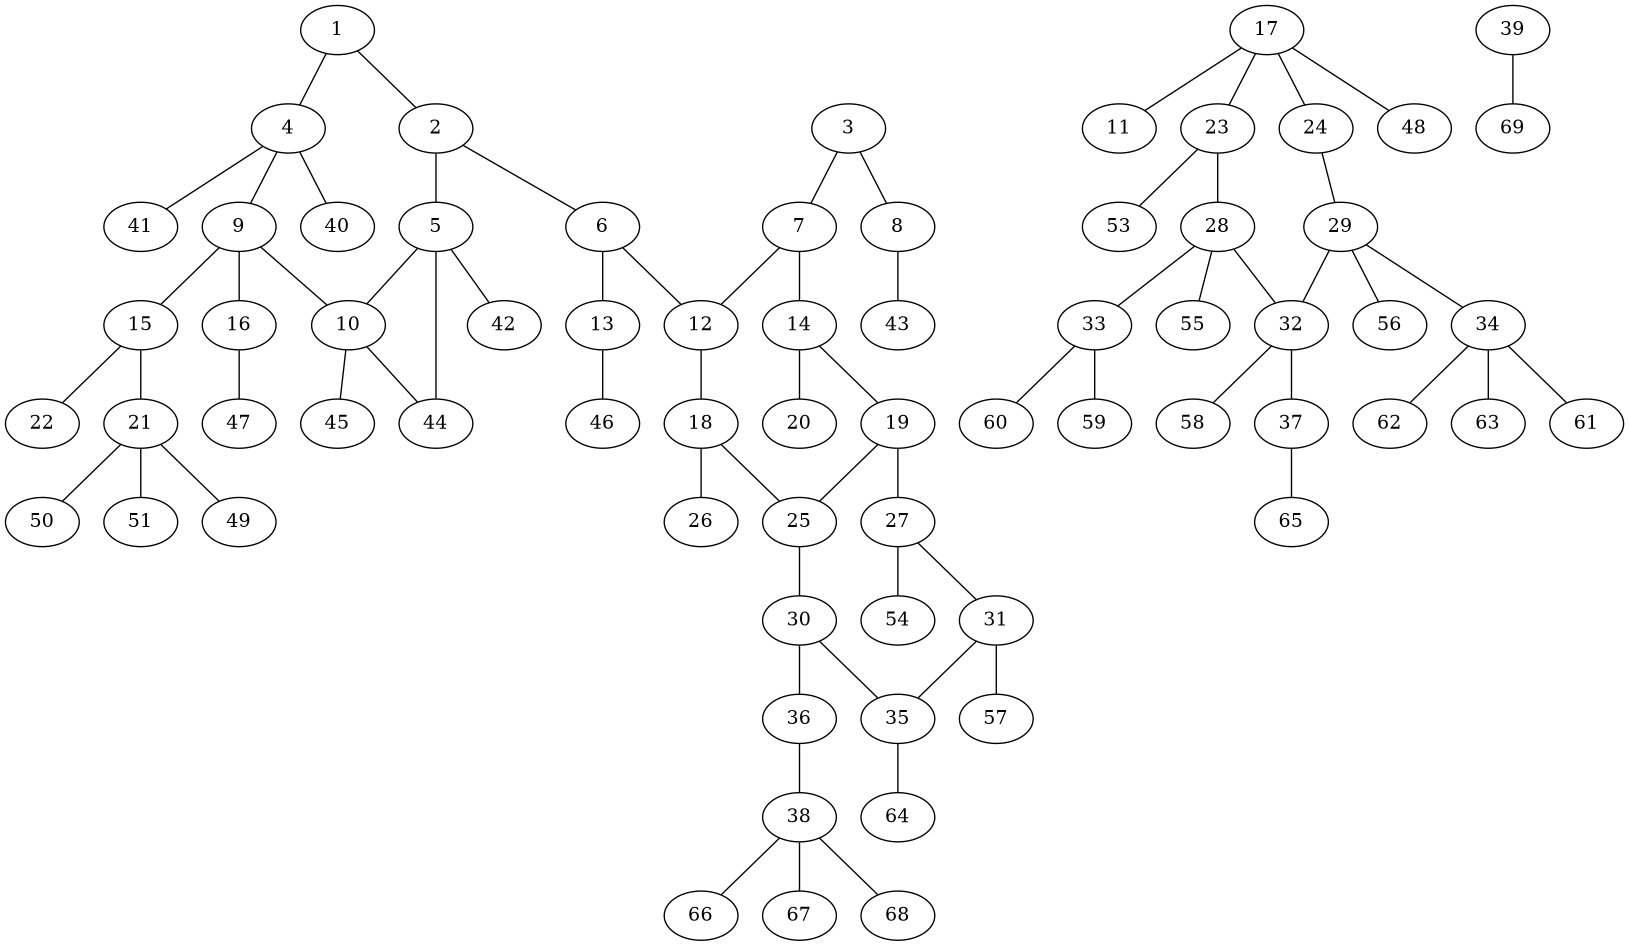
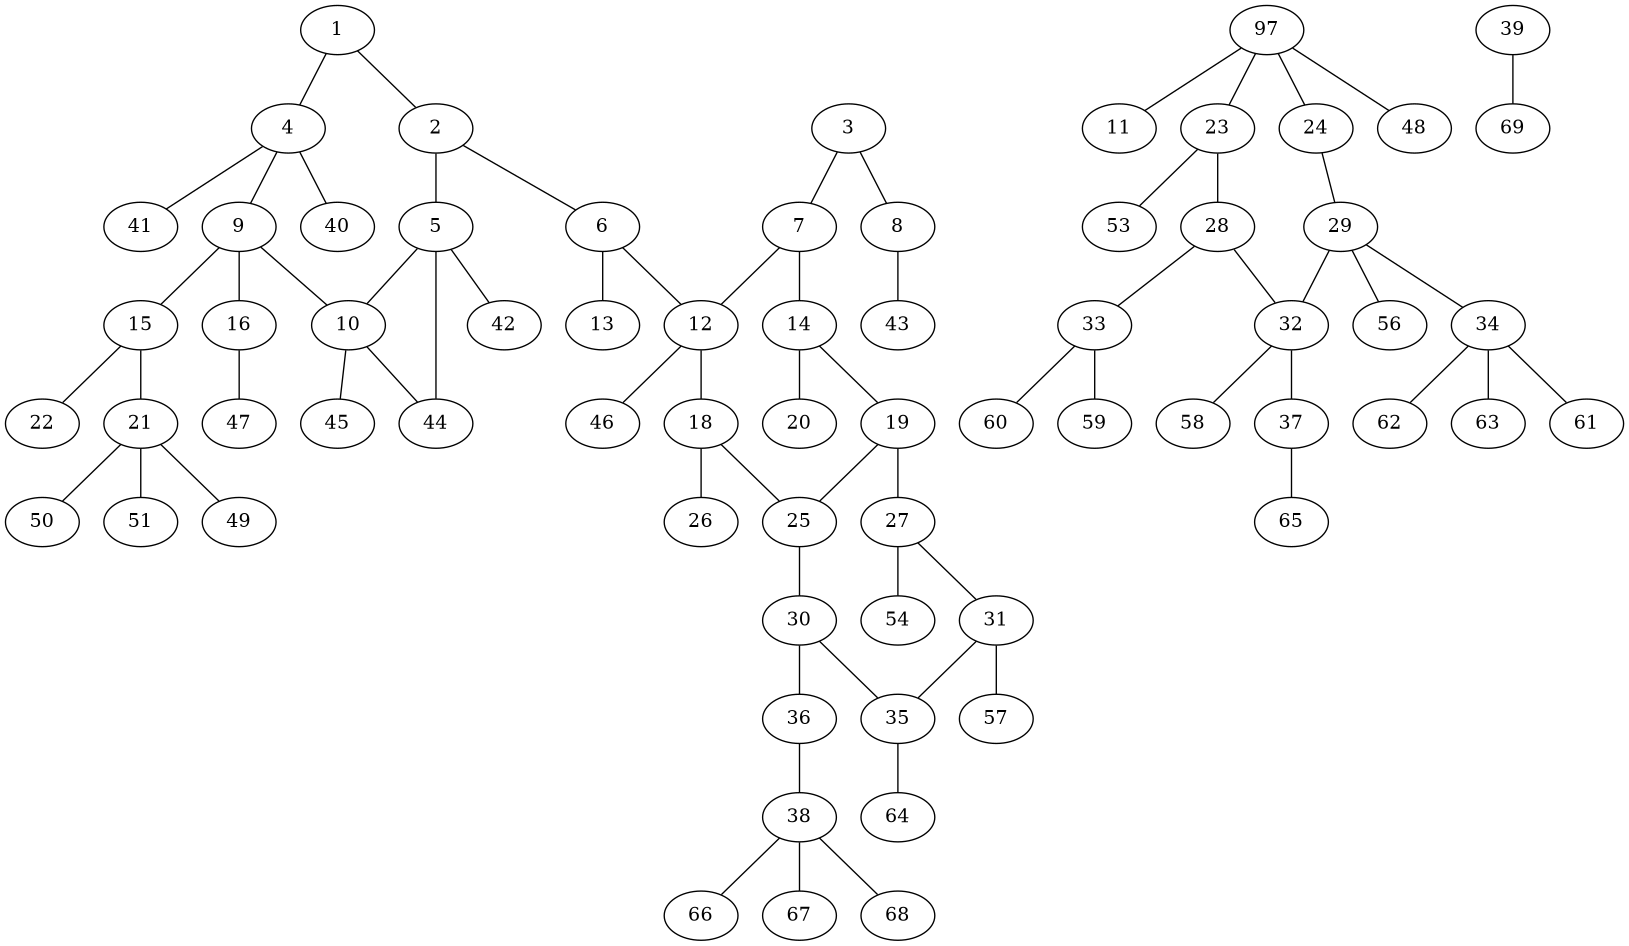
(1267, 30) -> (1267, 30)
(1193, 325) -> none
(603, 375) -> (652, 374)
